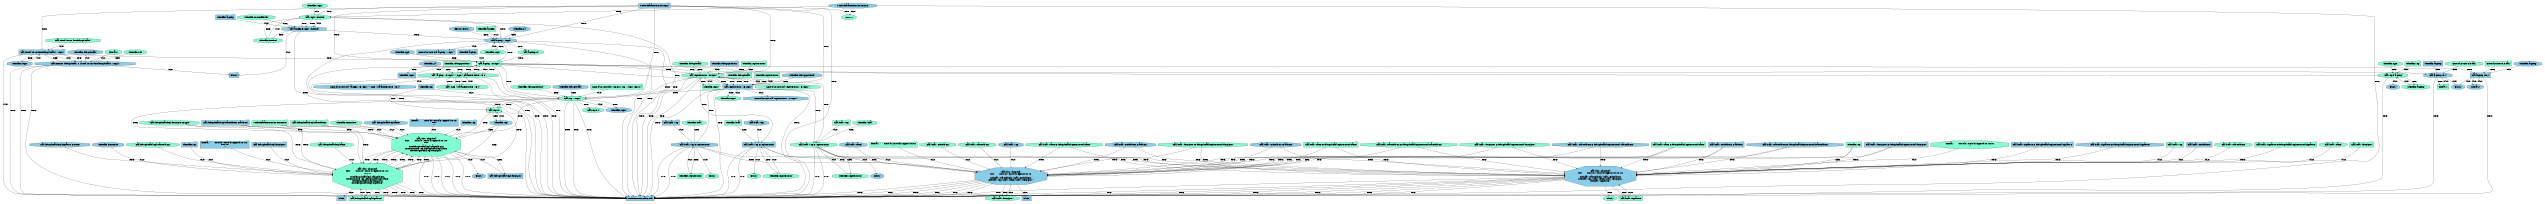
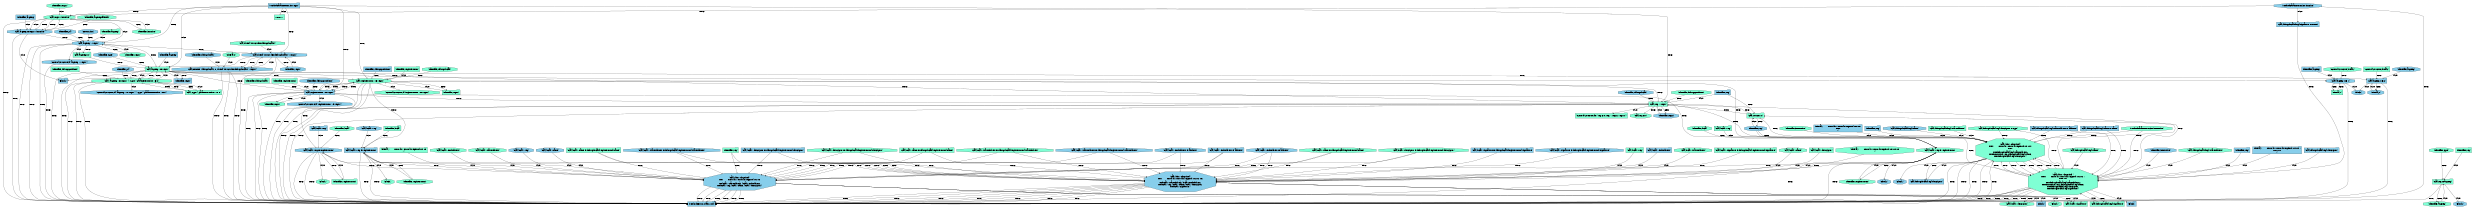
(851, 11) -> (2298, 15)
(256, 17) -> (97, 17)
(849, 17) -> (279, 17)
(462, 29) -> (88, 32)
(503, 29) -> (125, 32)
(281, 33) -> (55, 28)
(337, 35) -> (184, 38)
none -> (177, 49)
(42, 52) -> (274, 55)
(135, 52) -> none
(436, 52) -> (69, 62)
(531, 52) -> (82, 55)
(477, 70) -> (159, 75)
(1439, 75) -> none
(2393, 75) -> (2443, 182)
(2446, 81) -> (2342, 87)
(2475, 81) -> (2379, 87)
(462, 87) -> (203, 93)
(594, 93) -> (1631, 110)
(572, 99) -> (1658, 104)
(6, 104) -> (244, 110)
(494, 110) -> (1755, 116)
(827, 114) -> (299, 203)
(270, 123) -> (2147, 128)
none -> (2100, 128)
(60, 145) -> (2298, 25)
